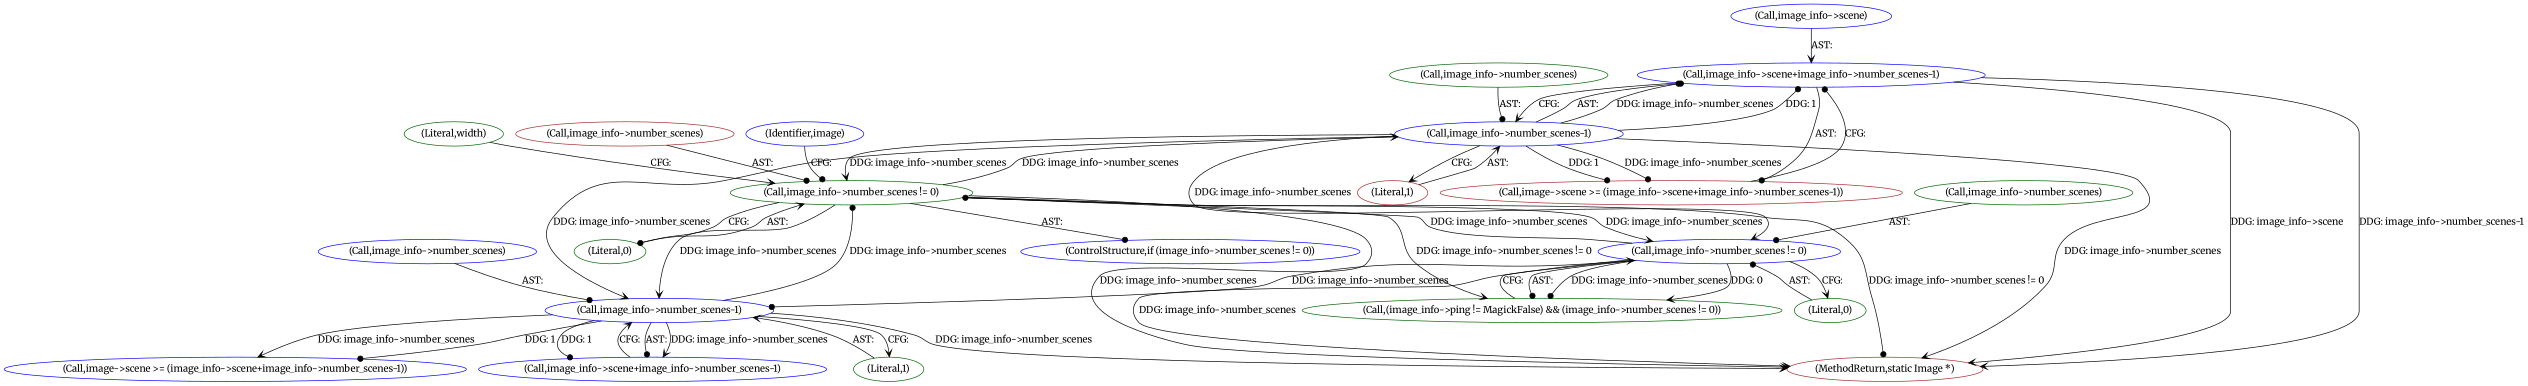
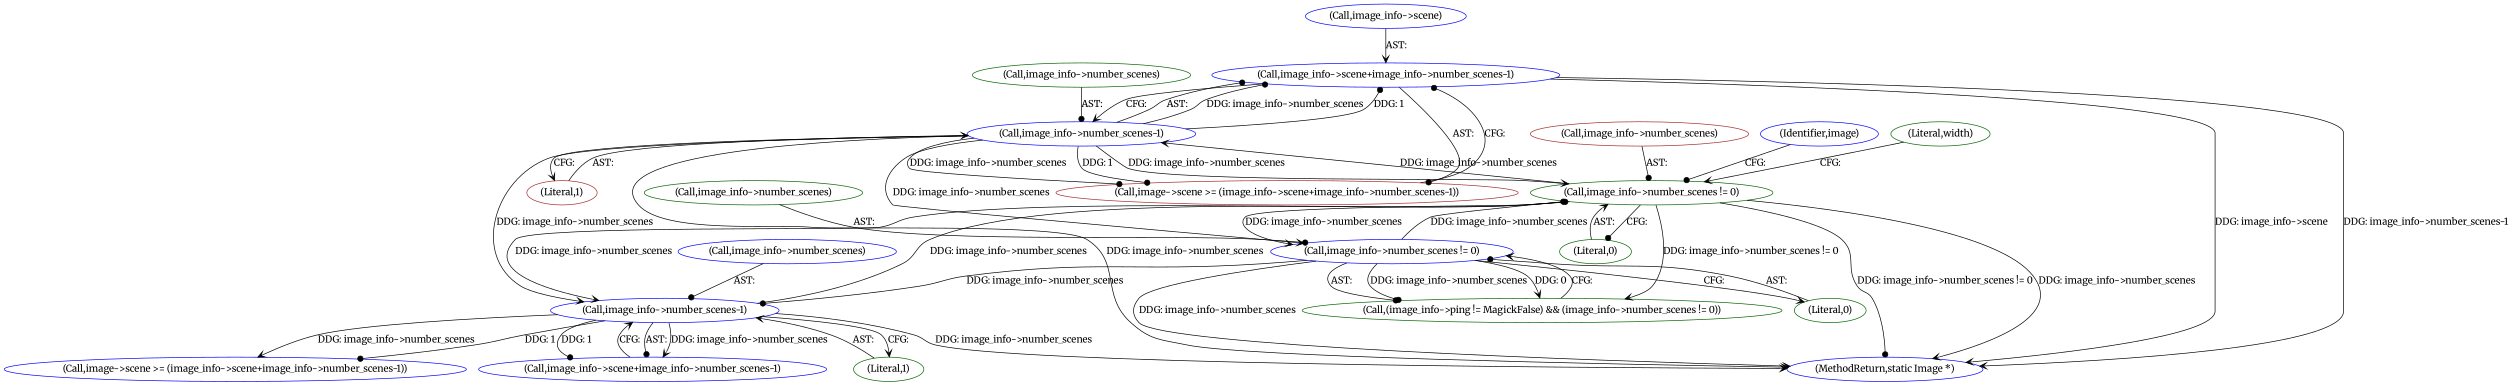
(1190, 252) -> none
(1885, 369) -> (1885, 369)
